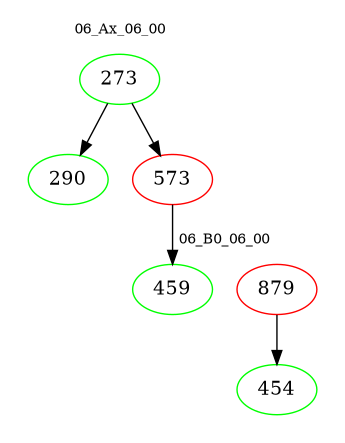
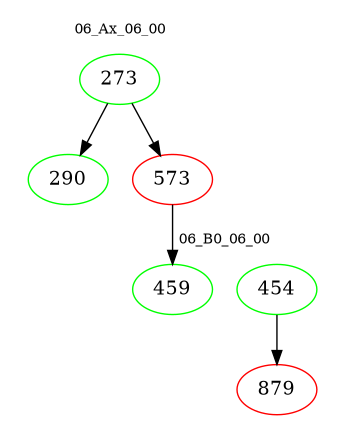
(277, 333) -> (277, 333)
